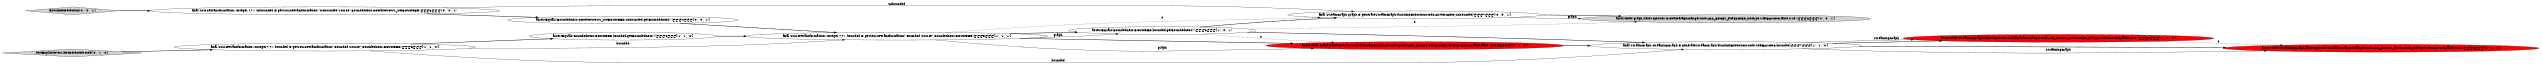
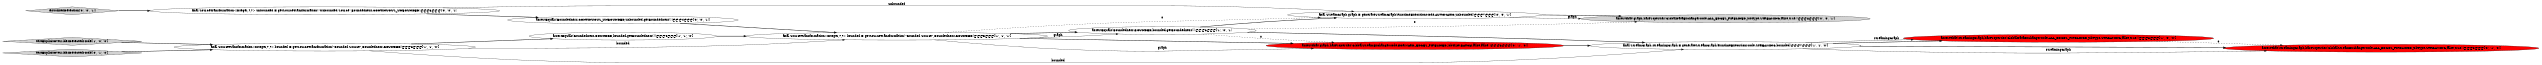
none -> (72, 41)
